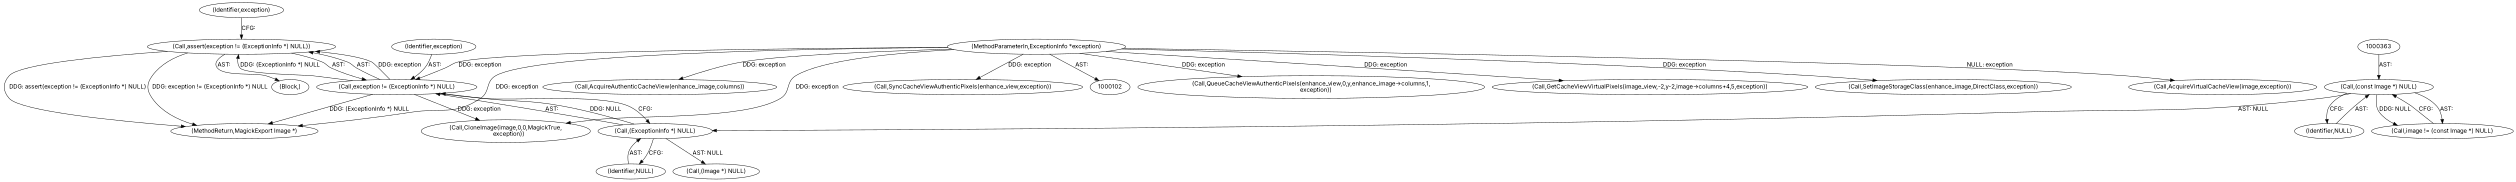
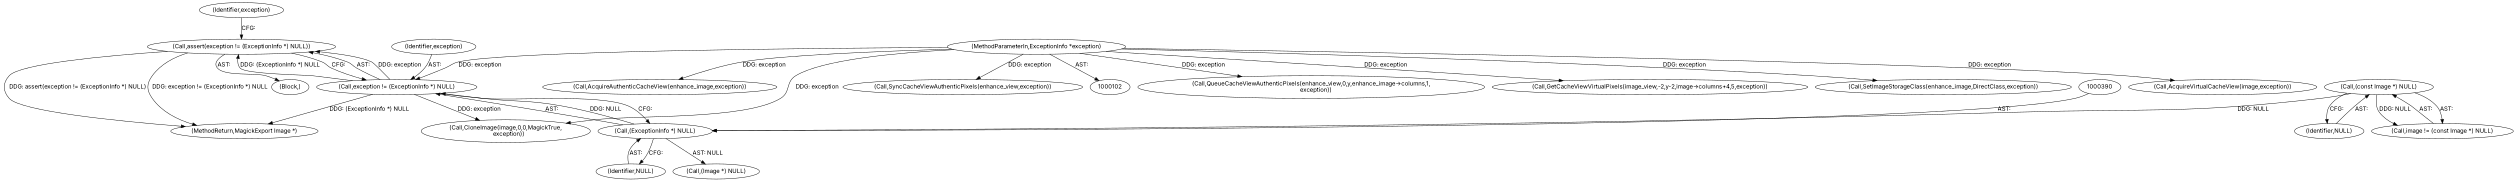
(2379, 47) -> none
(616, 58) -> none
(339, 65) -> (339, 65)
(1990, 65) -> (1990, 65)
(660, 87) -> (660, 87)
none -> (2100, 87)
(2253, 109) -> (2253, 109)
(2427, 109) -> (2427, 109)
